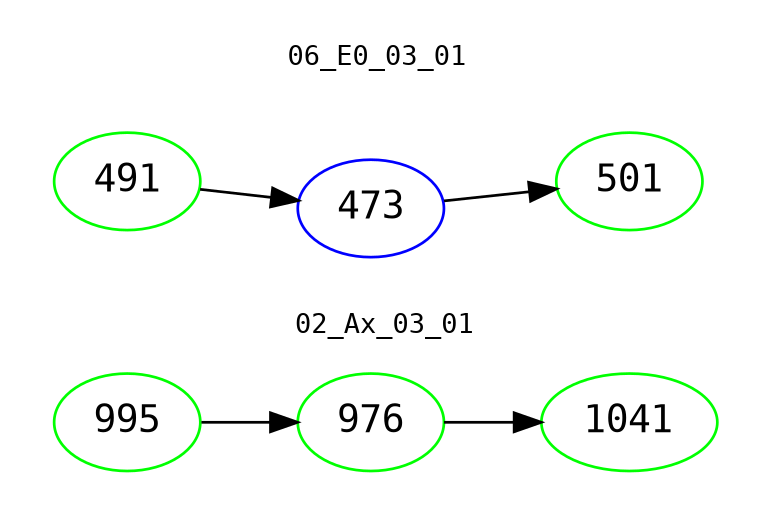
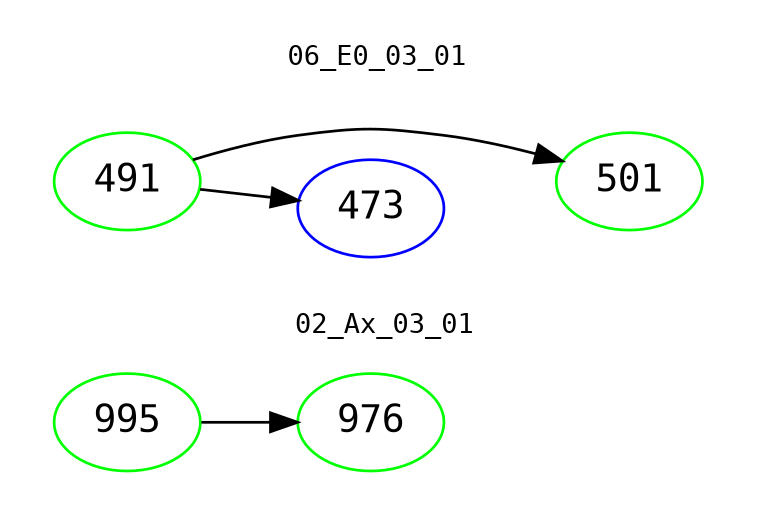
(487, 196) -> (364, 129)
(629, 422) -> none
